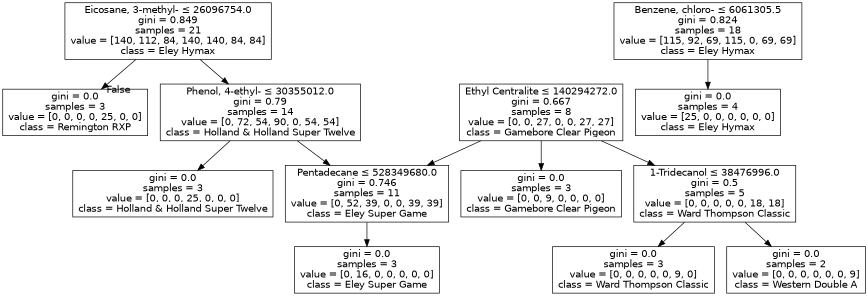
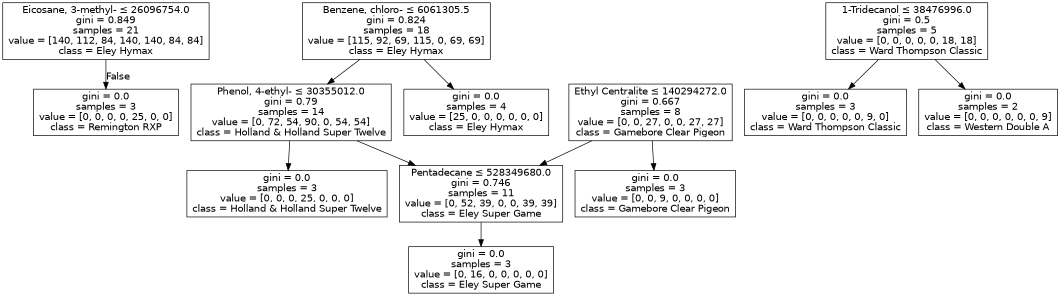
(212, 70) -> (346, 70)
(625, 152) -> none
